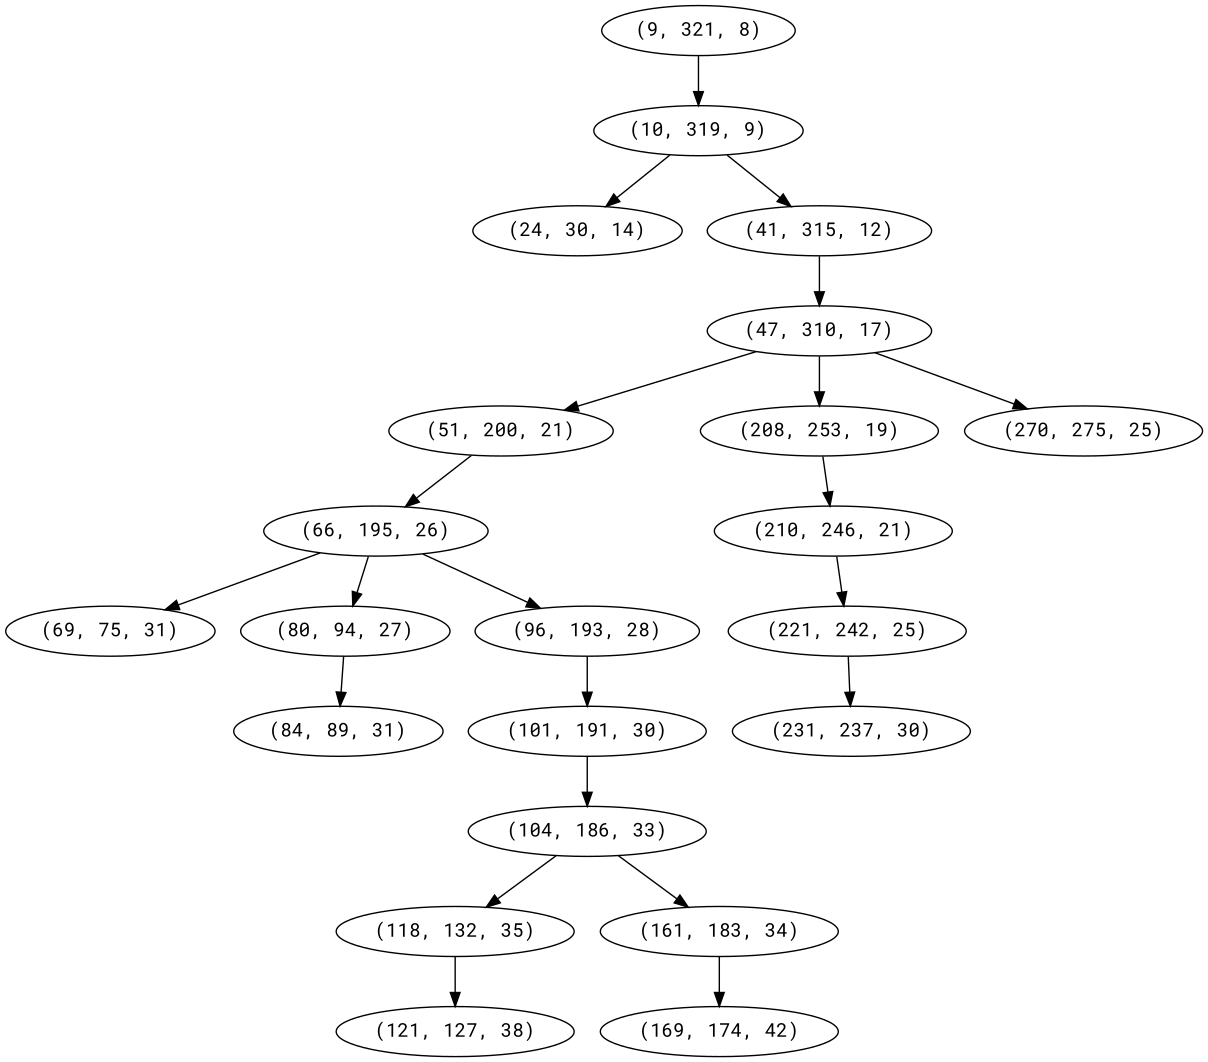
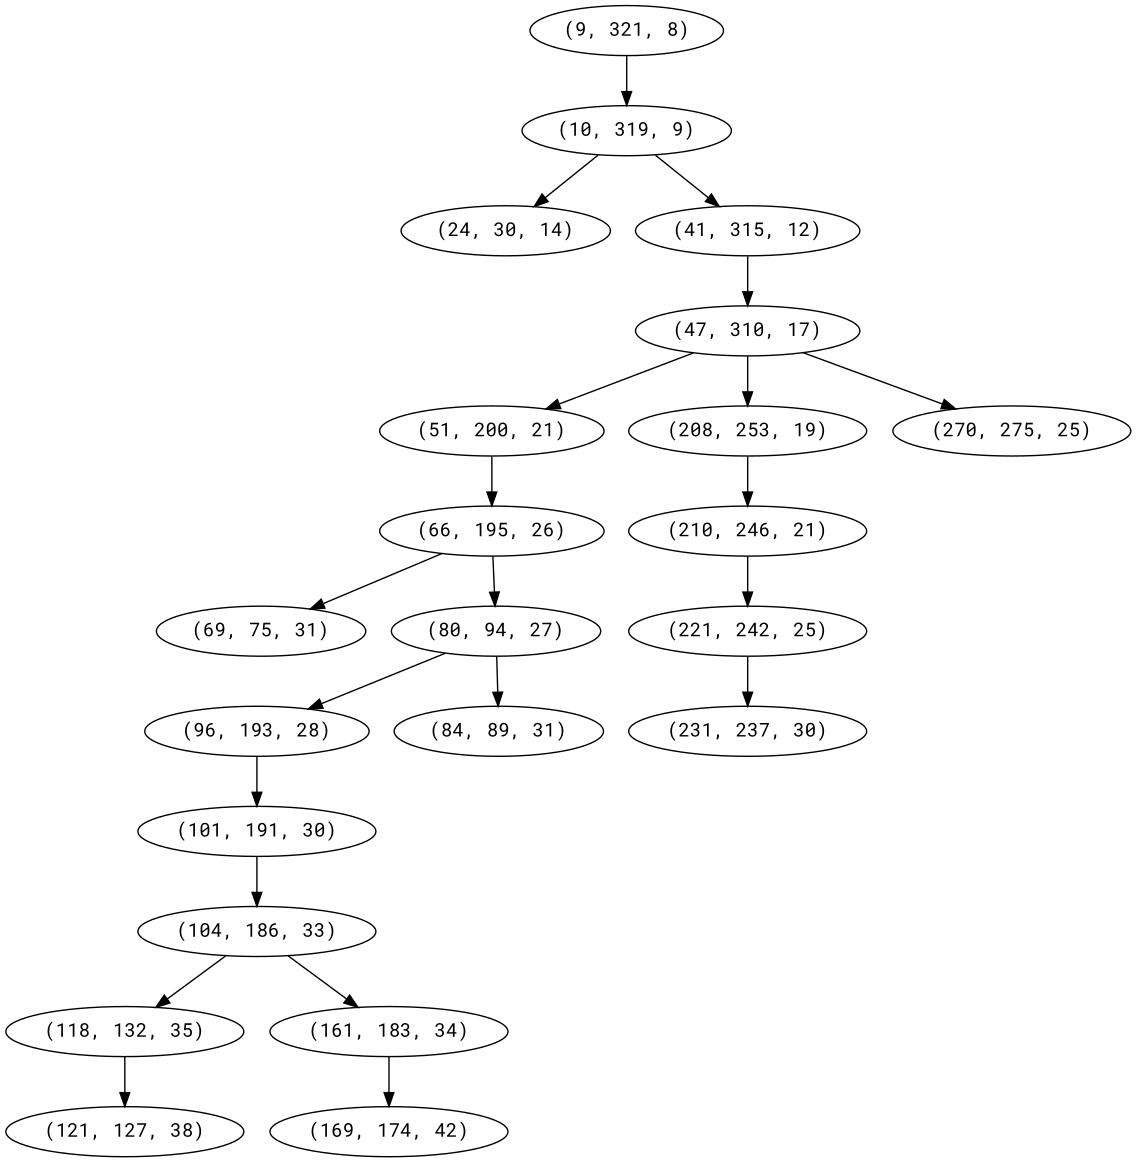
(475, 578) -> (384, 678)
